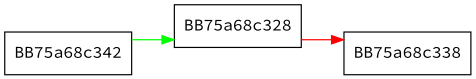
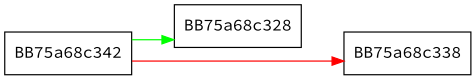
(317, 40) -> (232, 61)
